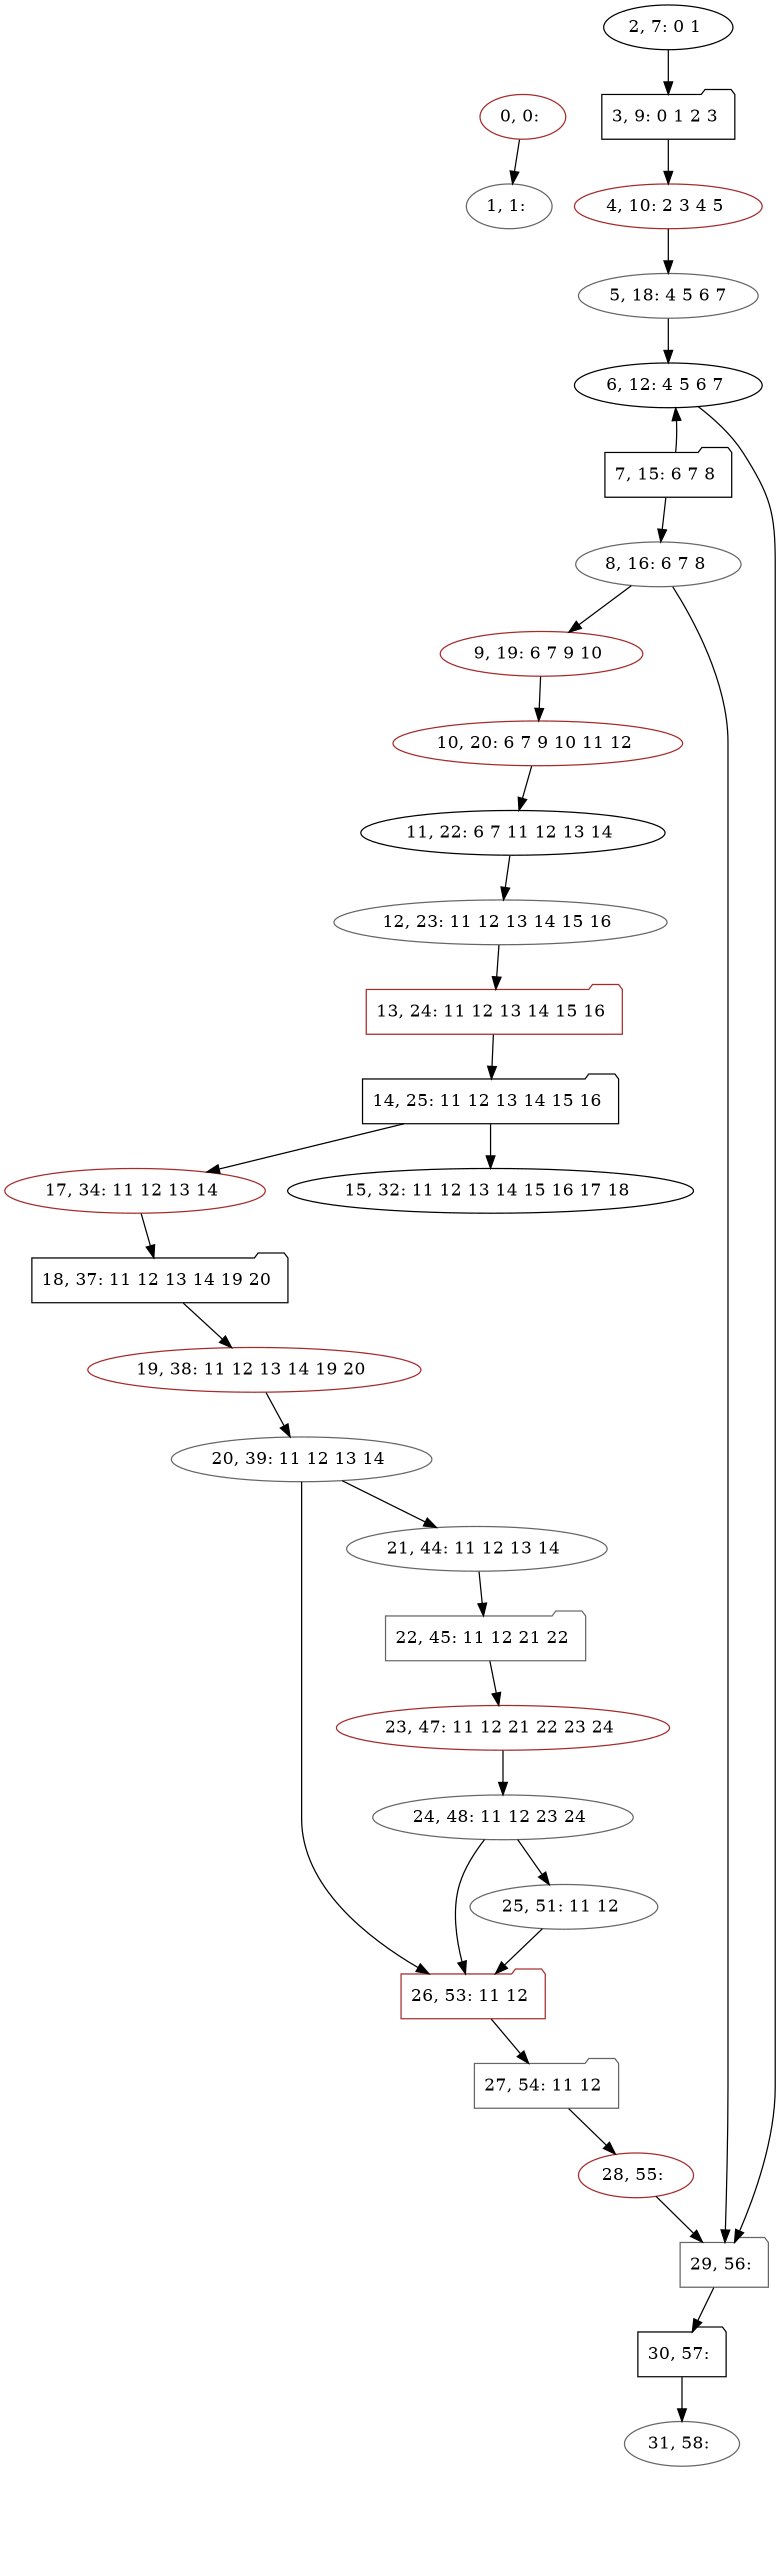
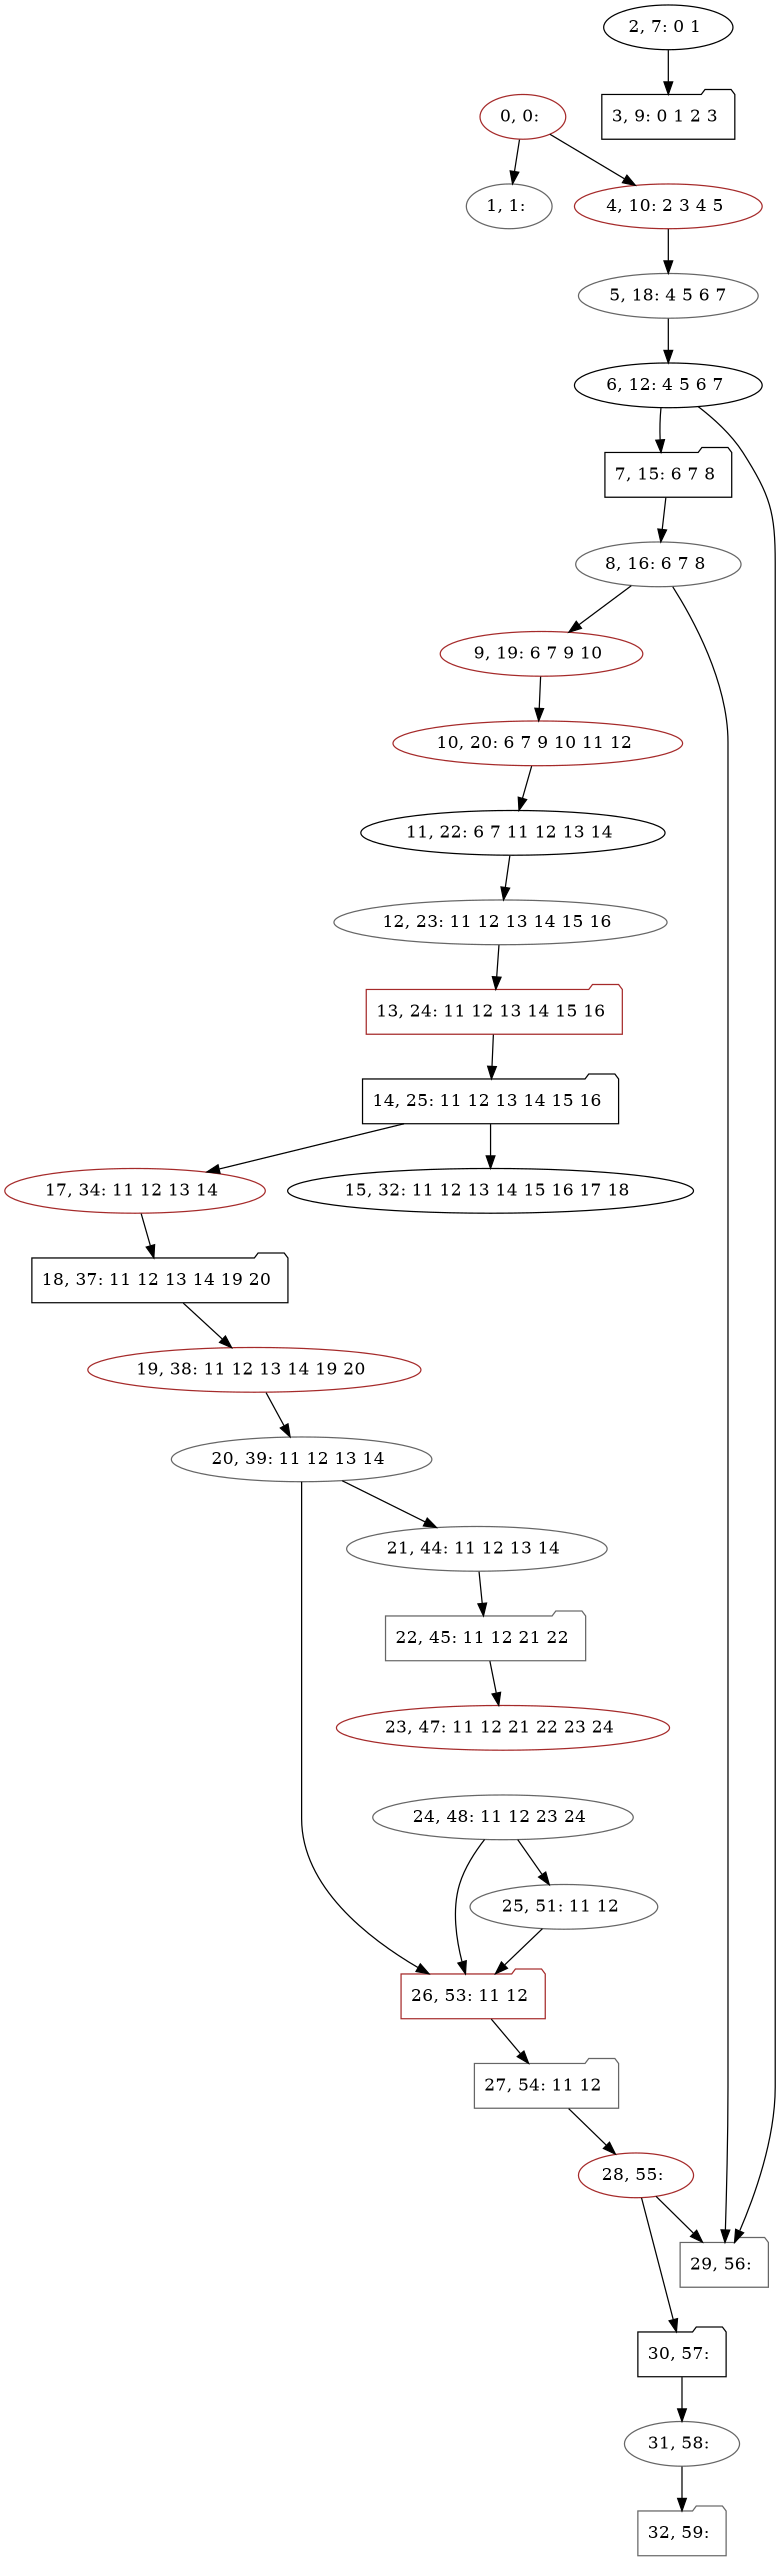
(668, 156) -> (587, 157)
(677, 436) -> (660, 424)
(503, 1767) -> none
(706, 2304) -> (657, 2259)
none -> (682, 2533)
